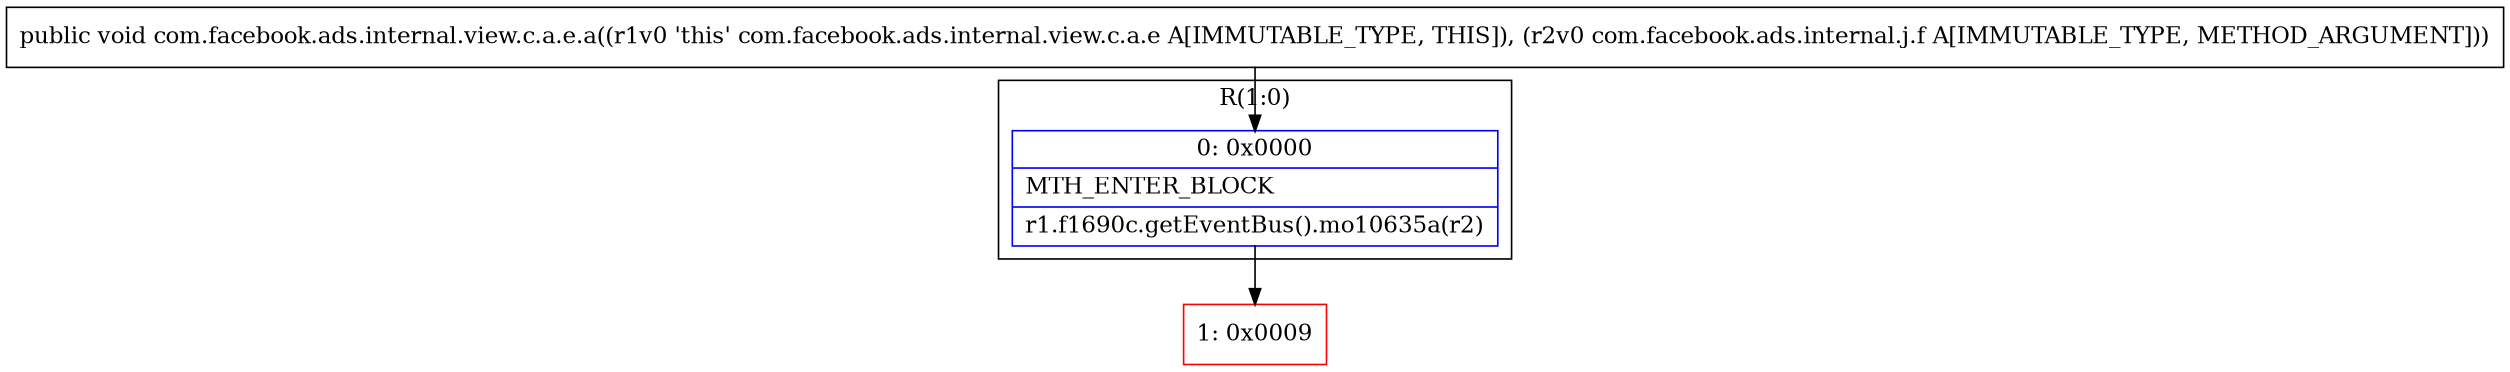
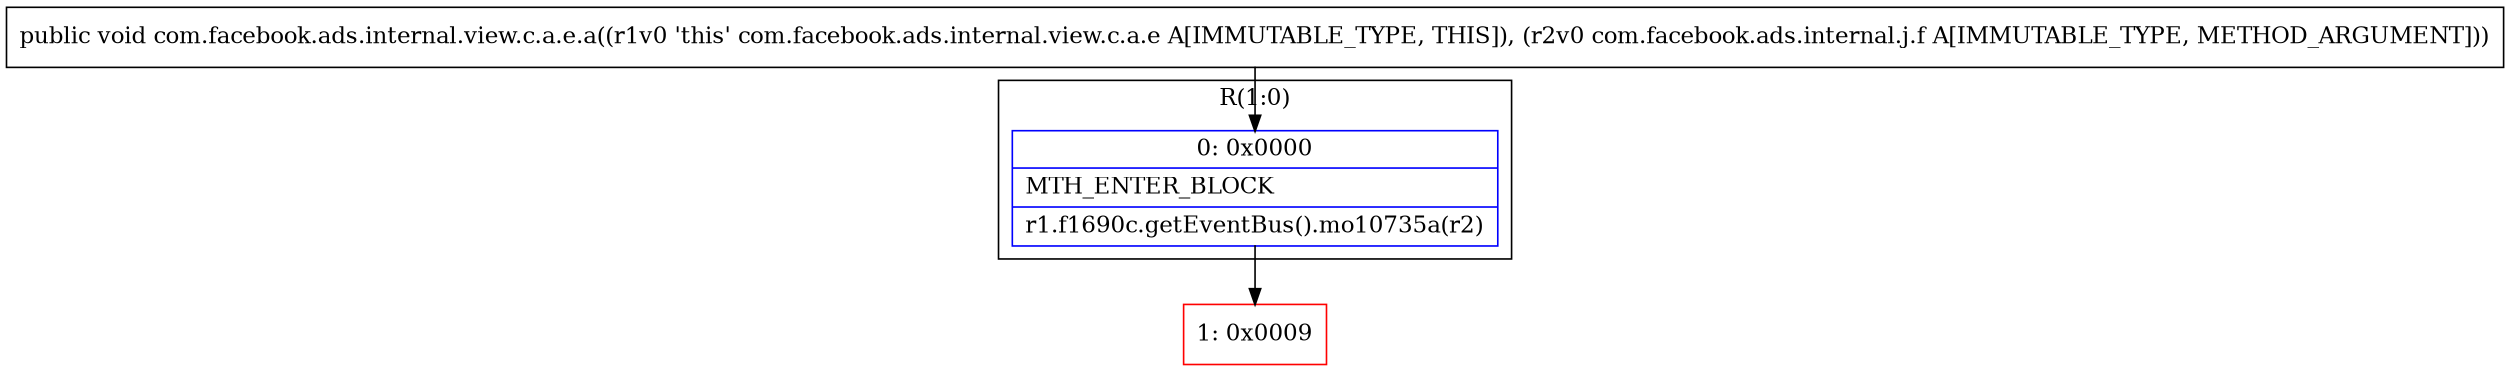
(1255, 226) -> (1255, 226)
